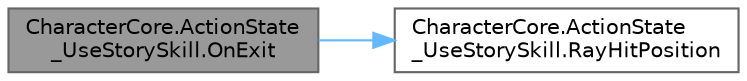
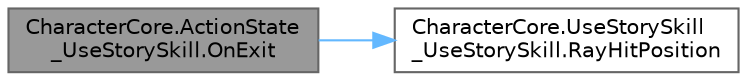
(567, 40) -> (567, 40)
